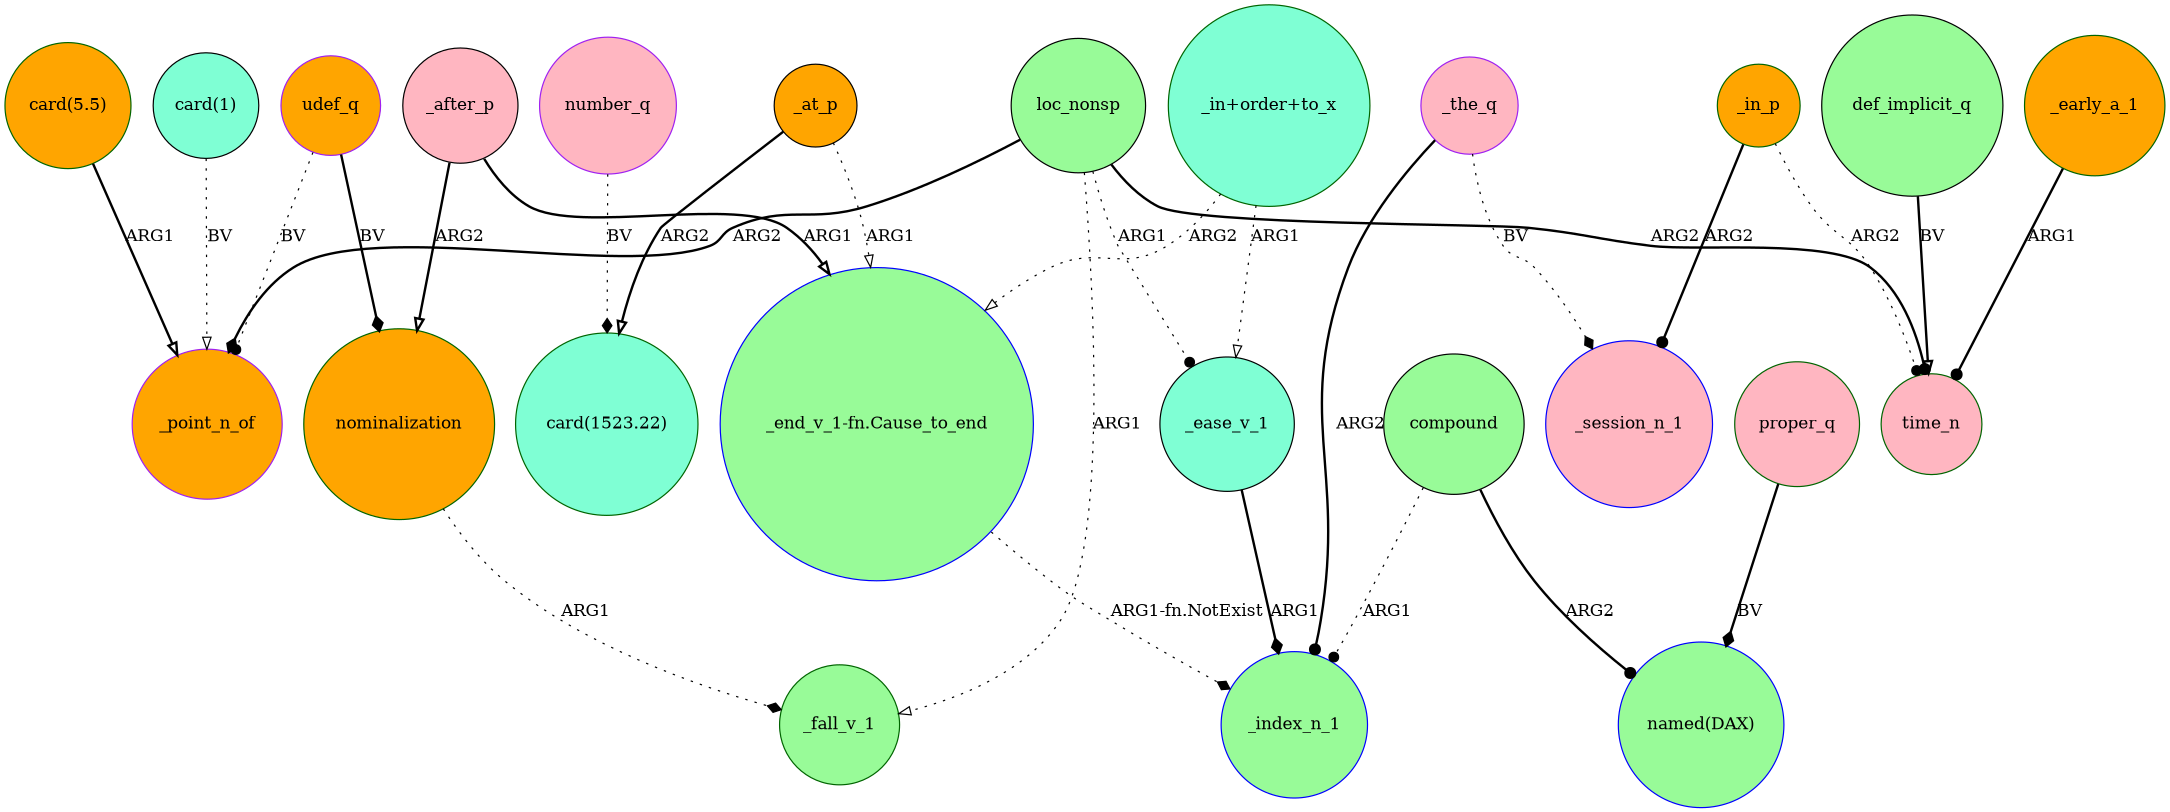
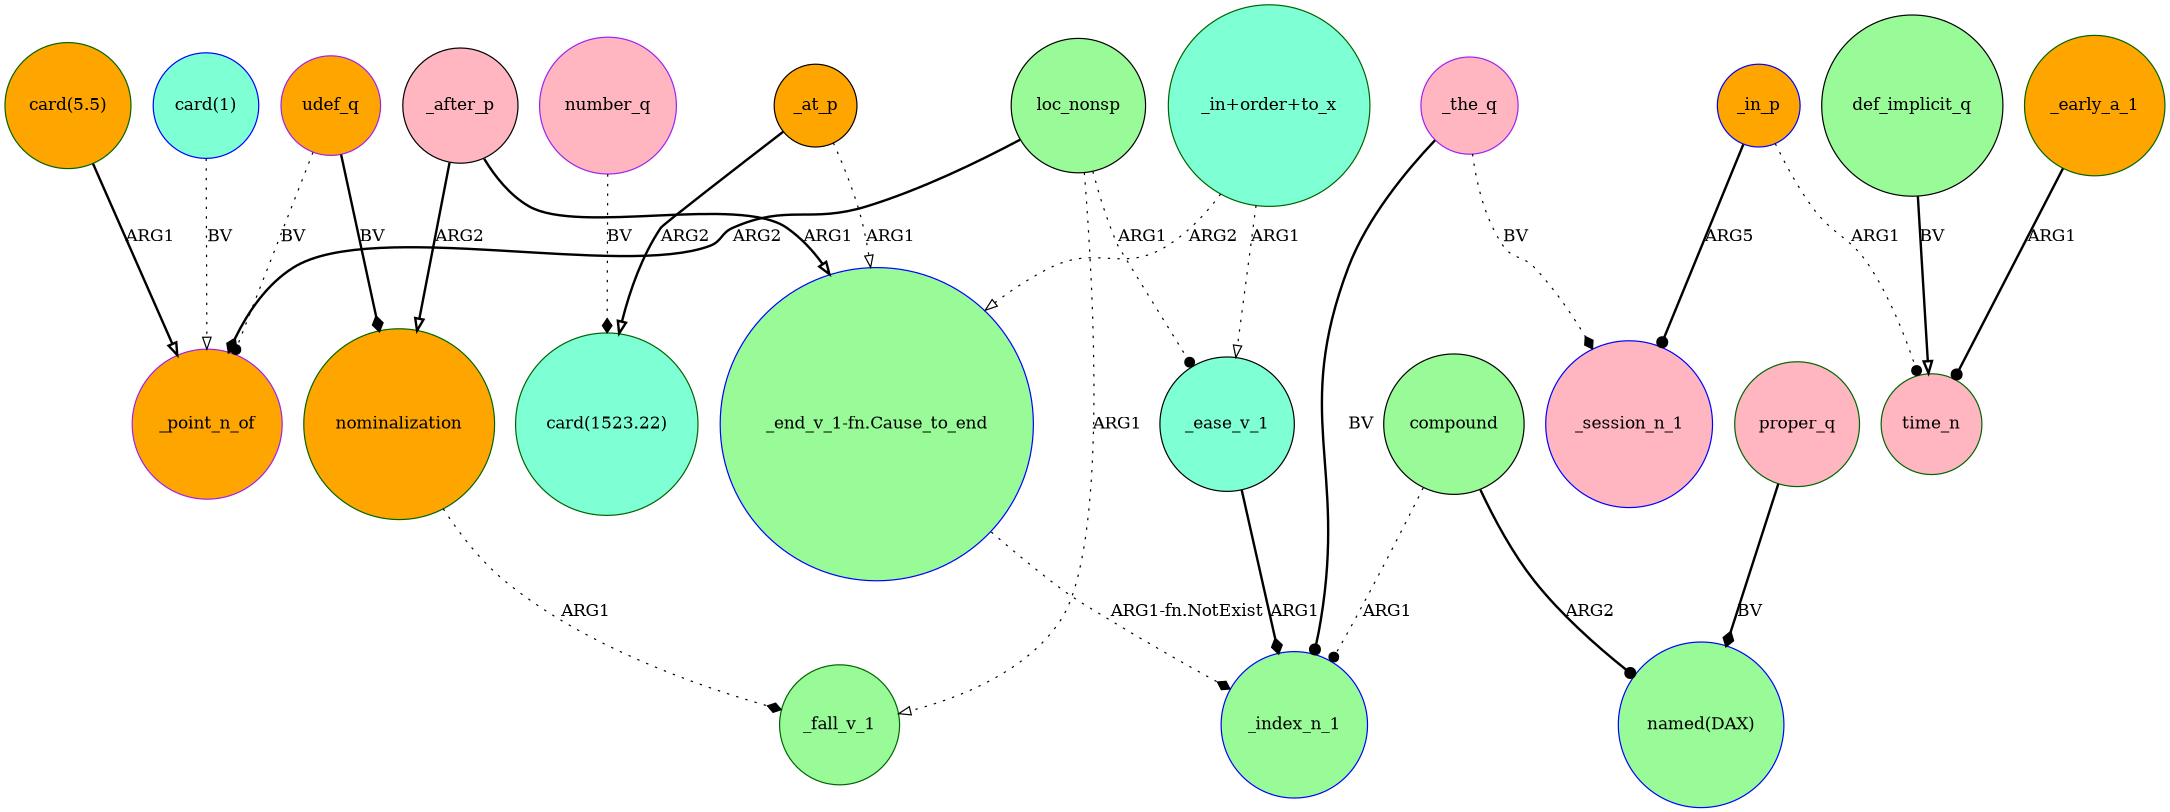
(206, 106) -> (206, 106)
(1759, 106) -> (1759, 106)
(1540, 229) -> none
(1729, 237) -> (1729, 237)
(1876, 237) -> (1876, 237)
(1361, 424) -> (1361, 424)
